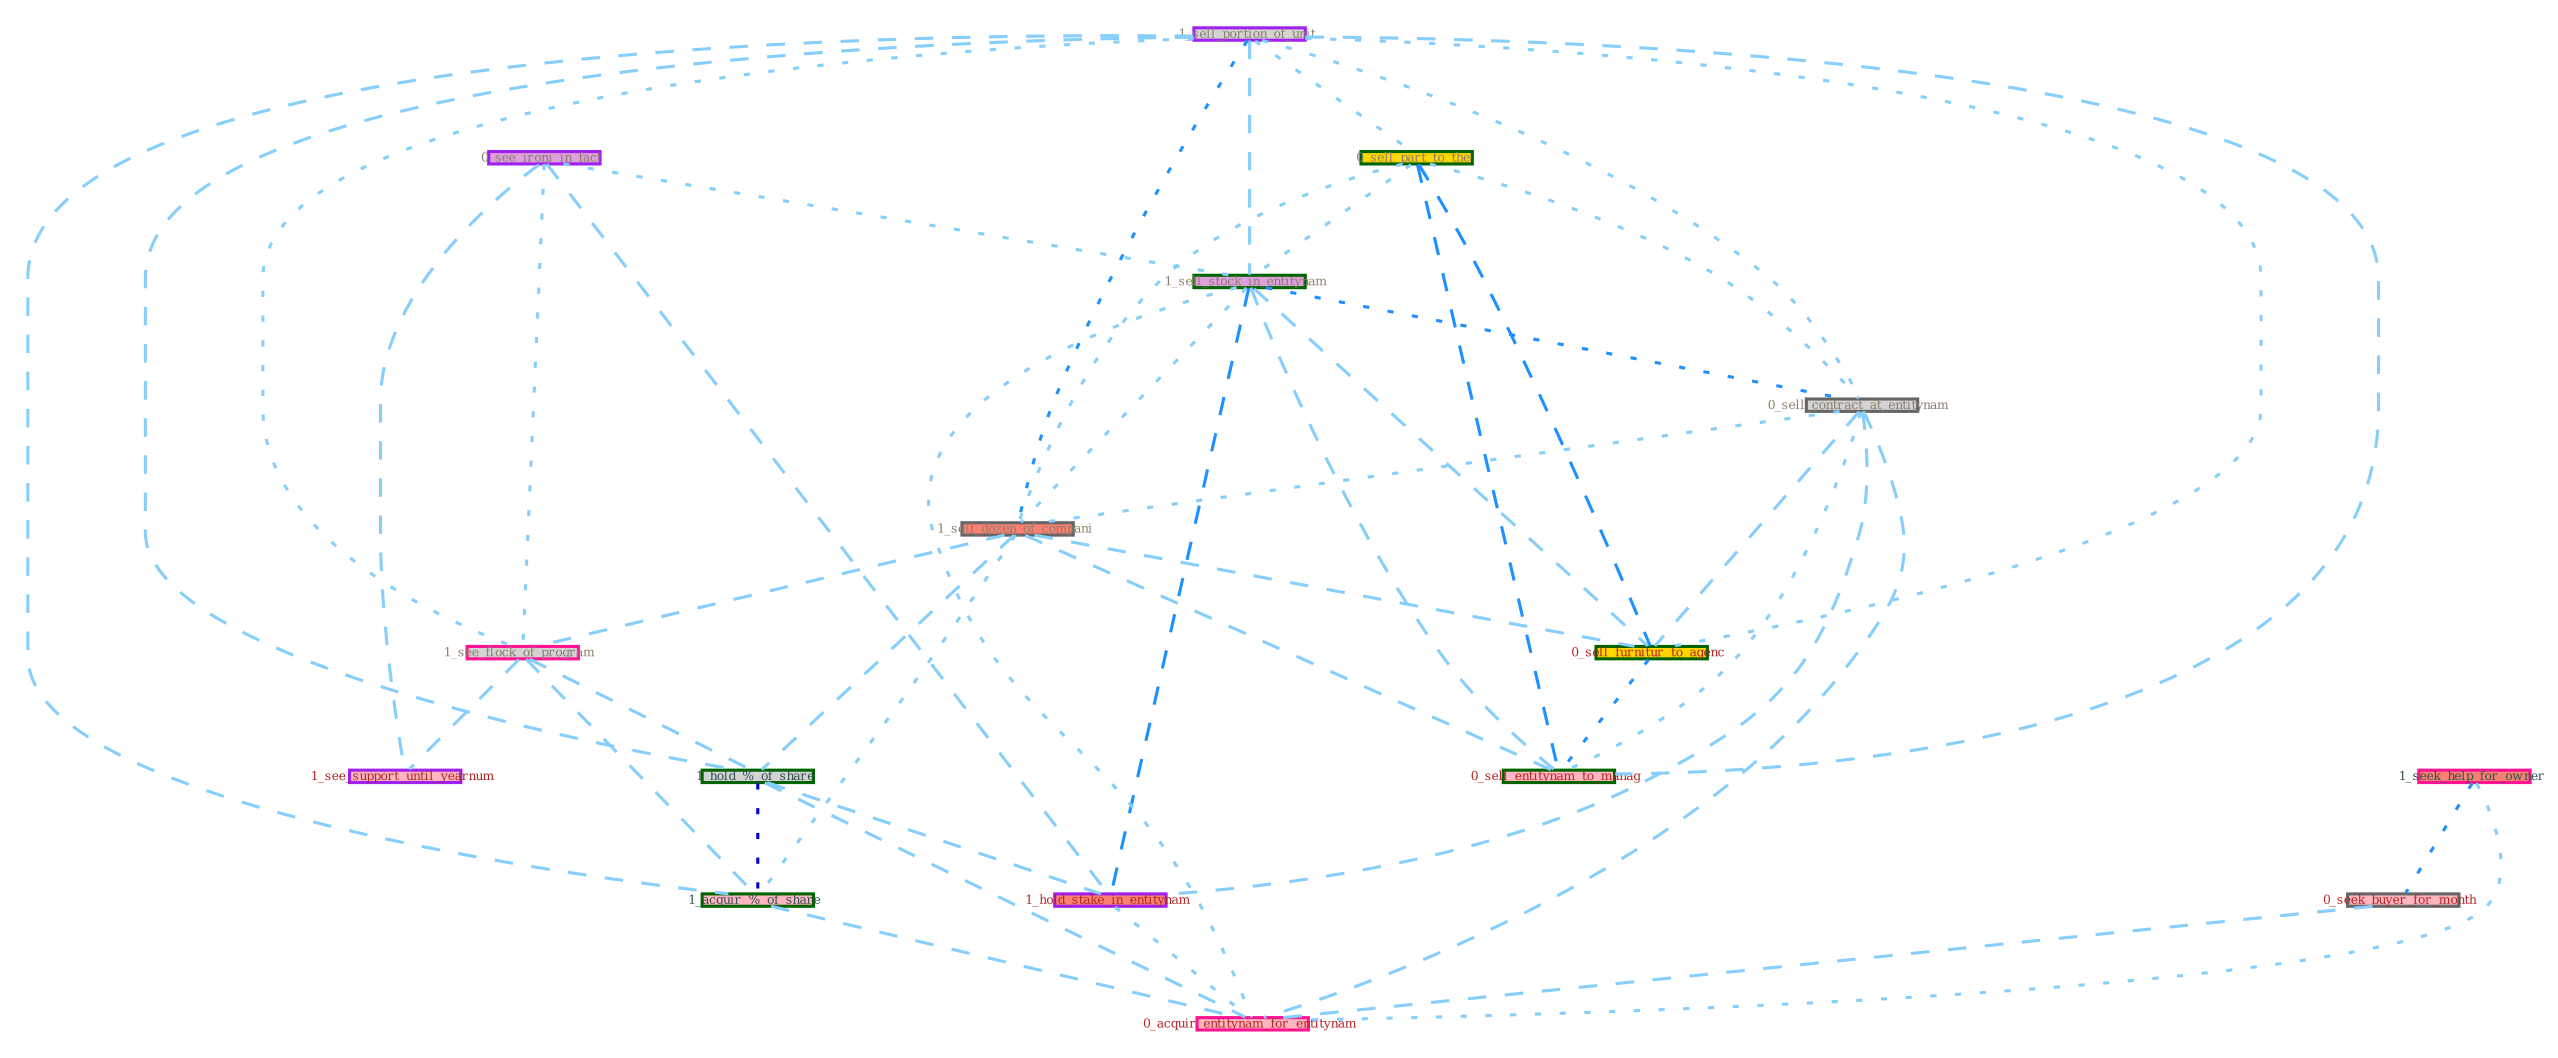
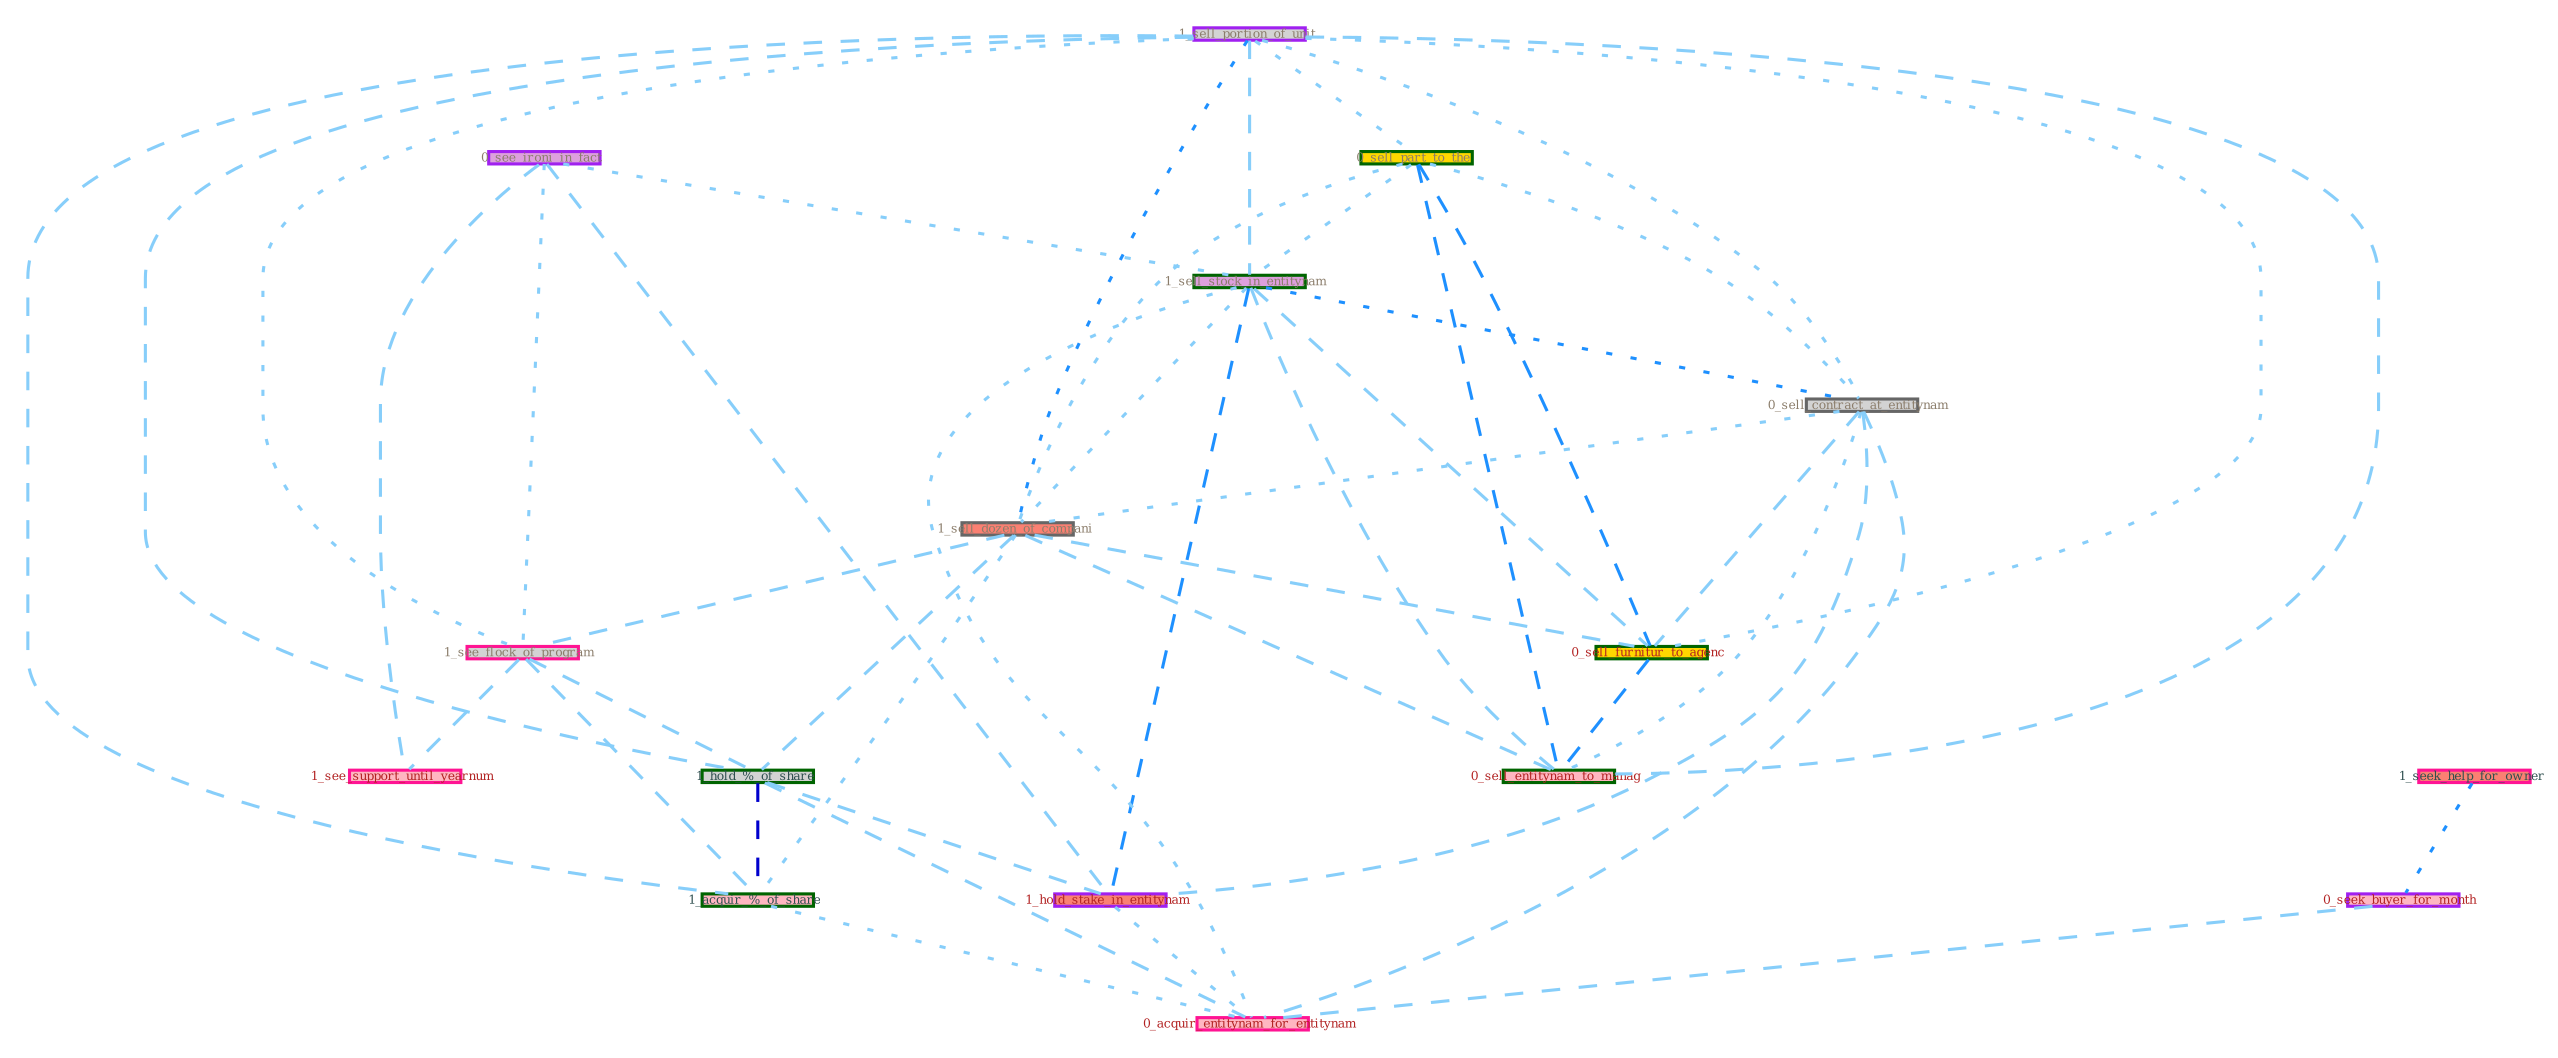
(1605, 714) -> (1605, 714)
(405, 776) -> (405, 776)
(758, 838) -> (758, 838)
(2403, 900) -> (2403, 900)
(1005, 962) -> (1005, 962)
(1968, 993) -> none
